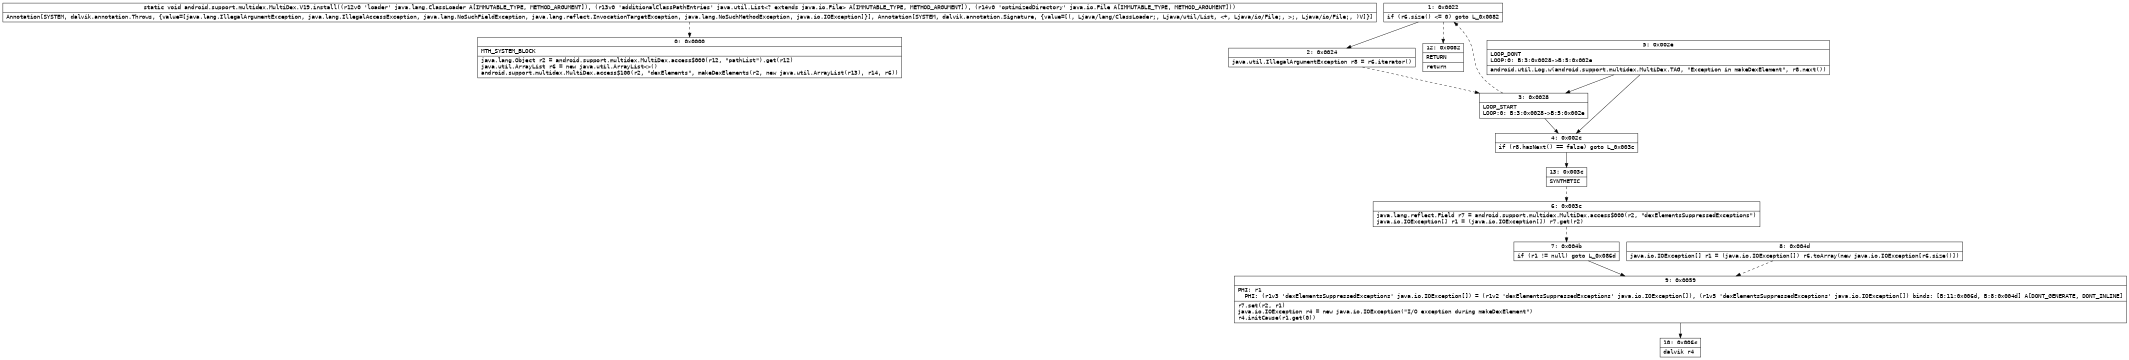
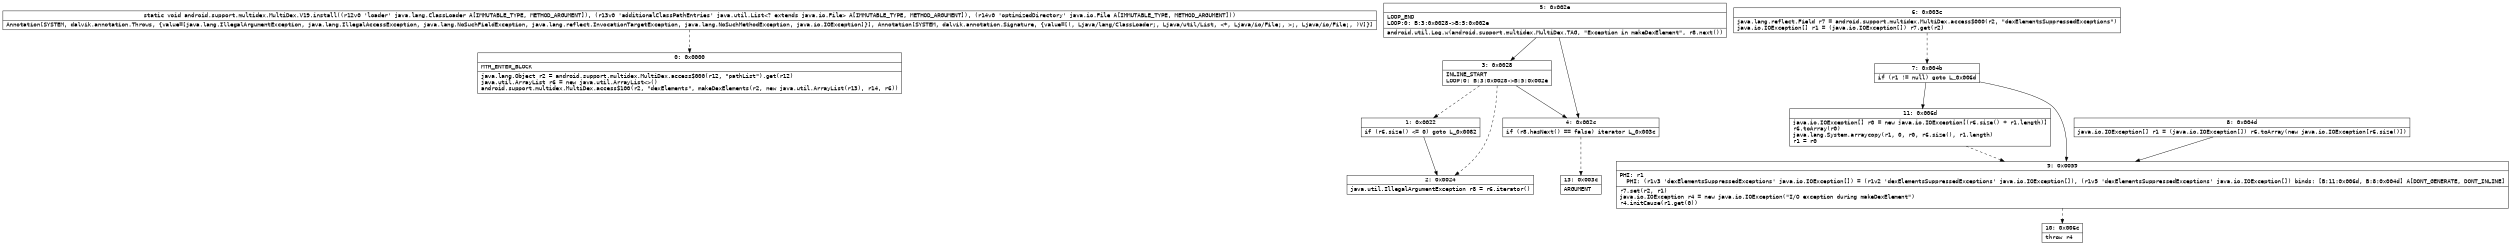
(508, 51) -> (506, 67)
(1506, 54) -> (1401, 17)
(1443, 58) -> none
(1419, 80) -> (1489, 135)
(1500, 107) -> (1467, 75)
none -> (1920, 127)
(1567, 147) -> (1581, 132)
(1567, 158) -> (1581, 154)
(1565, 182) -> (1578, 189)
(1567, 192) -> none
(1567, 256) -> (1927, 78)
(1756, 268) -> (2176, 149)
(1680, 328) -> (2062, 214)
(1679, 352) -> (2059, 237)
